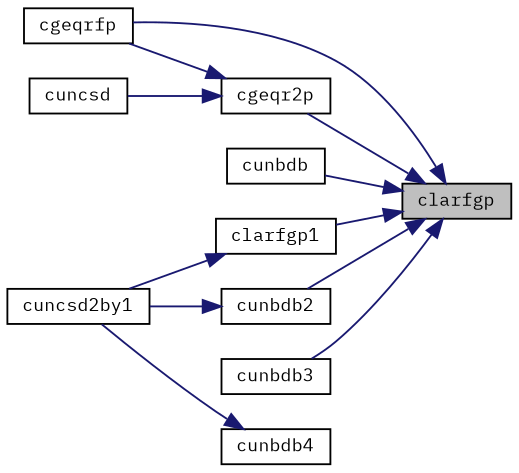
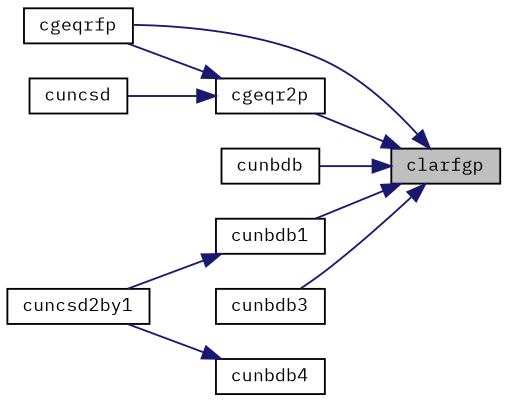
(276, 236) -> (270, 236)
(276, 306) -> none
